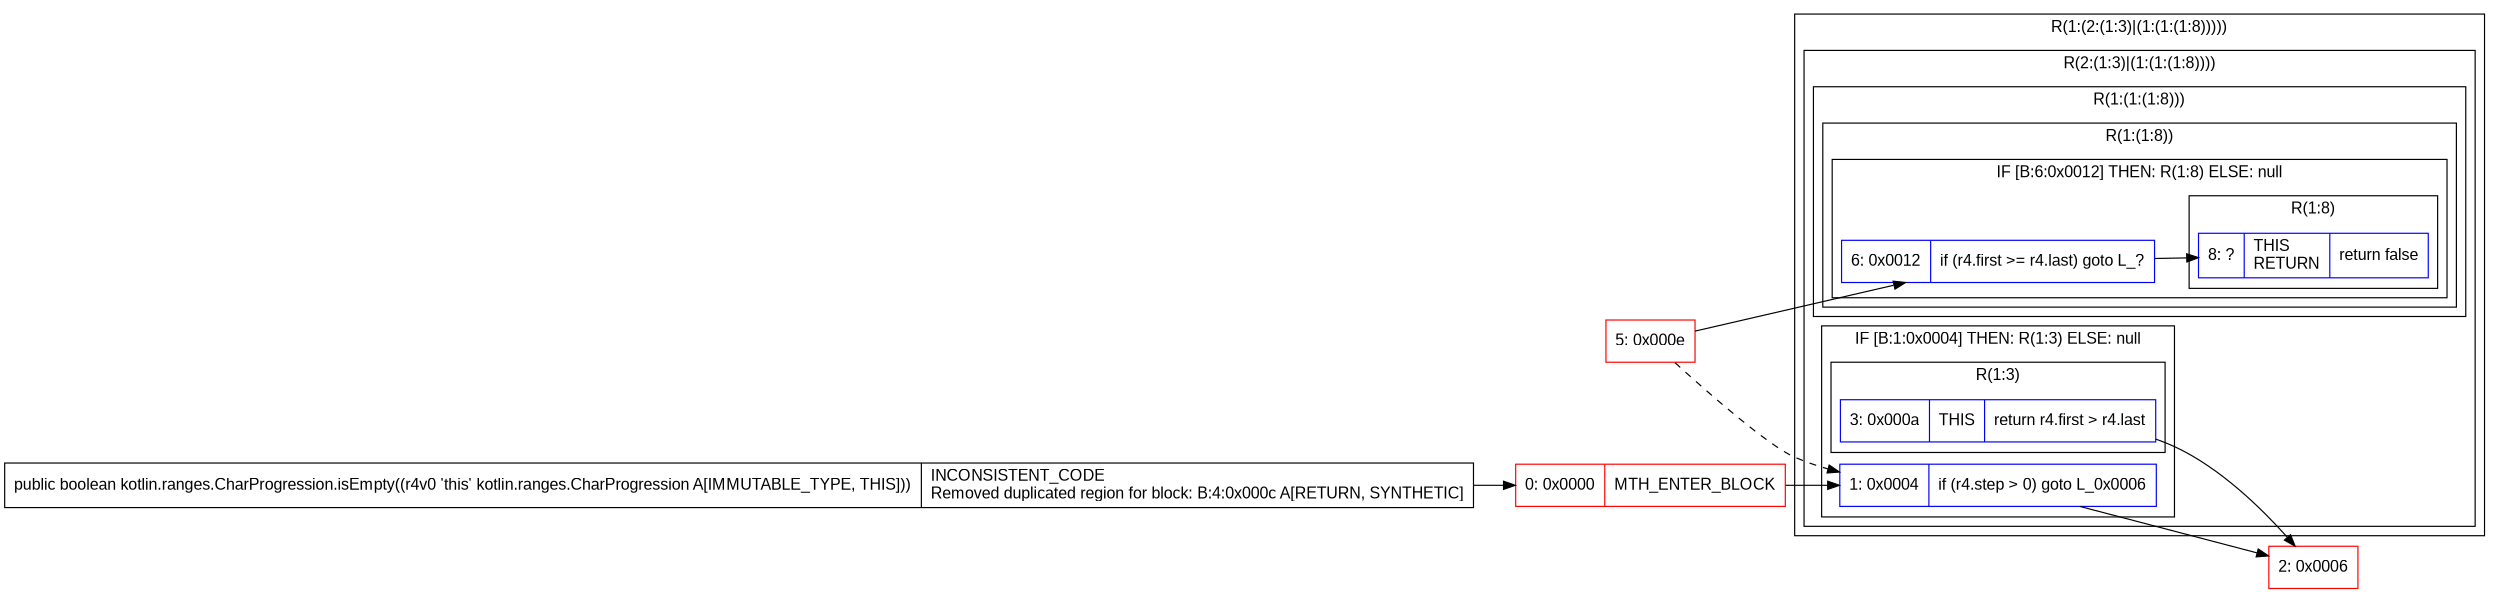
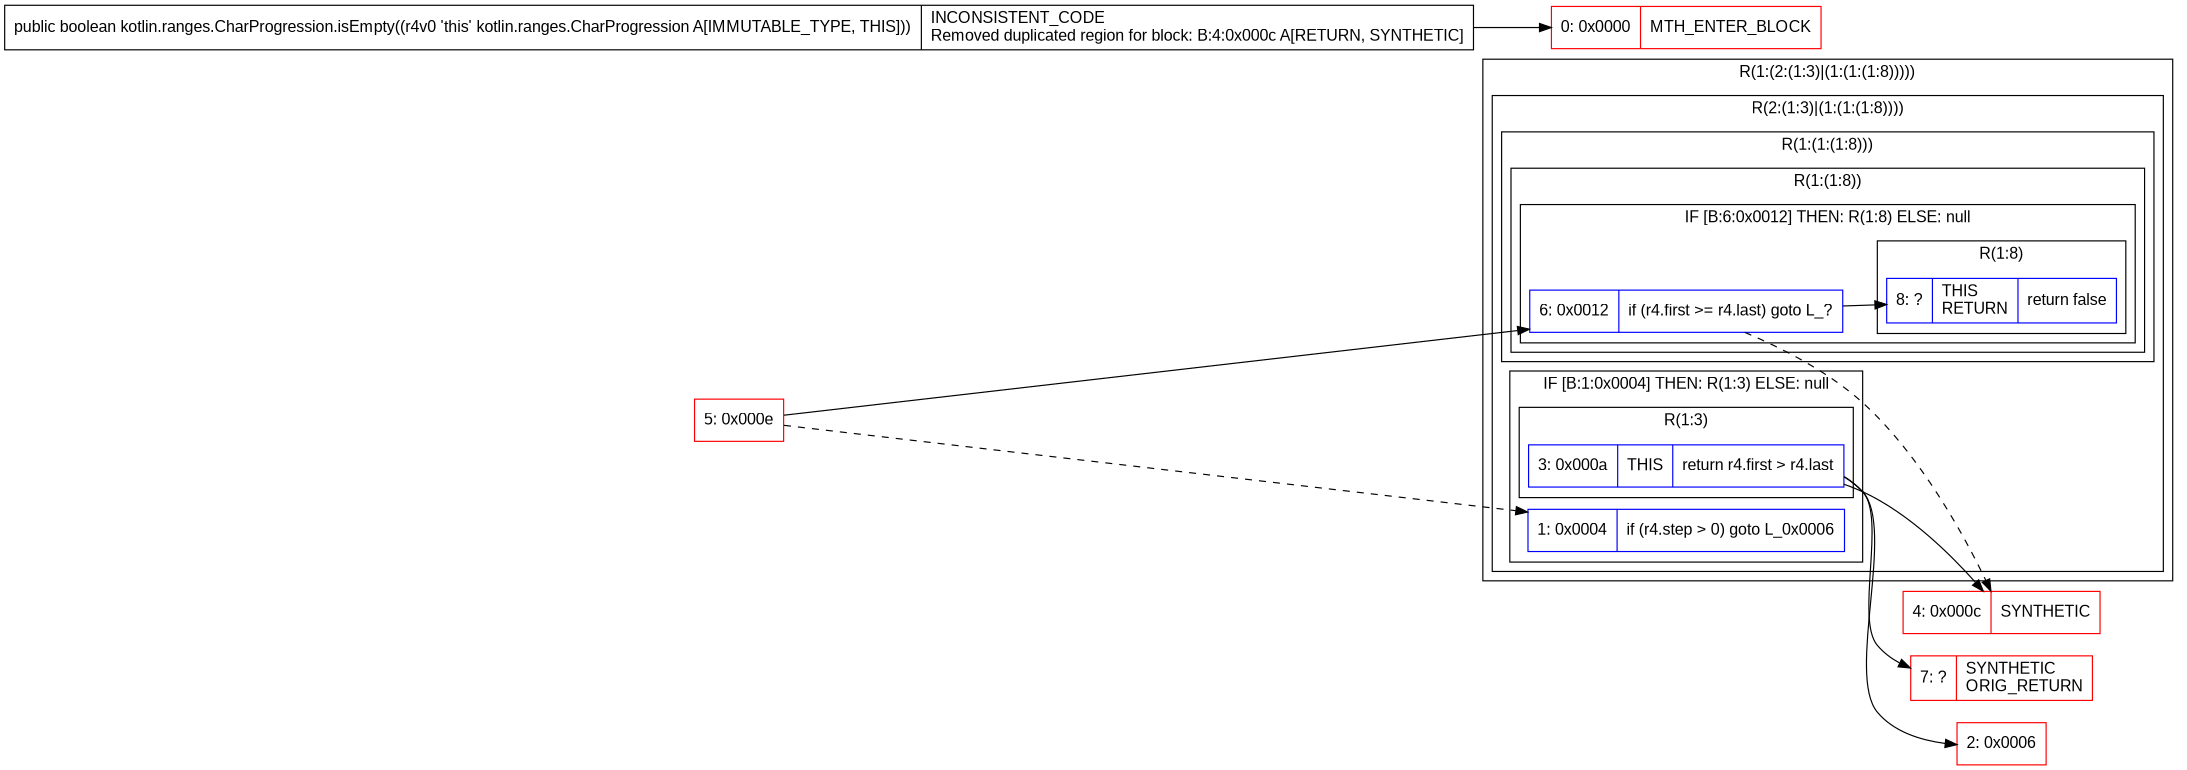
(1812, 485) -> none
(2169, 530) -> none
none -> (2002, 612)
none -> (2002, 678)
